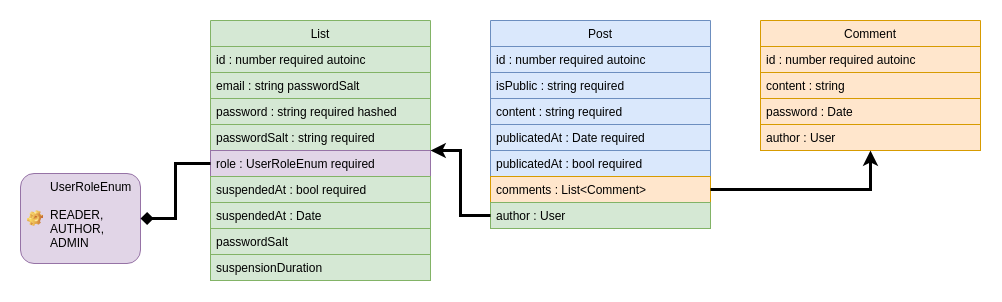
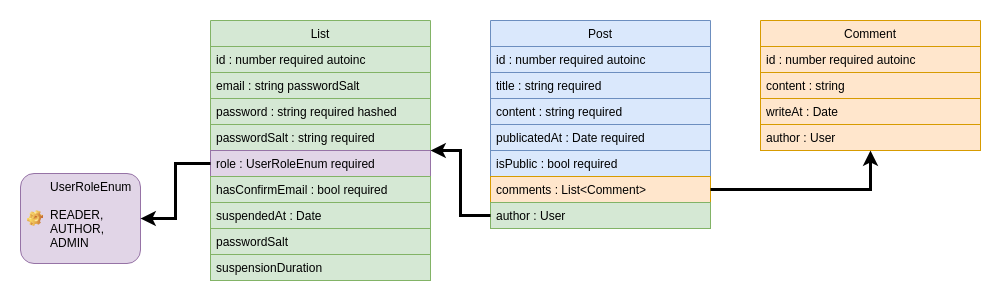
(569, 86) -> (561, 86)
(812, 112) -> (807, 112)
(578, 164) -> (563, 164)
(297, 190) -> (306, 190)
(153, 219) -> (153, 219)
